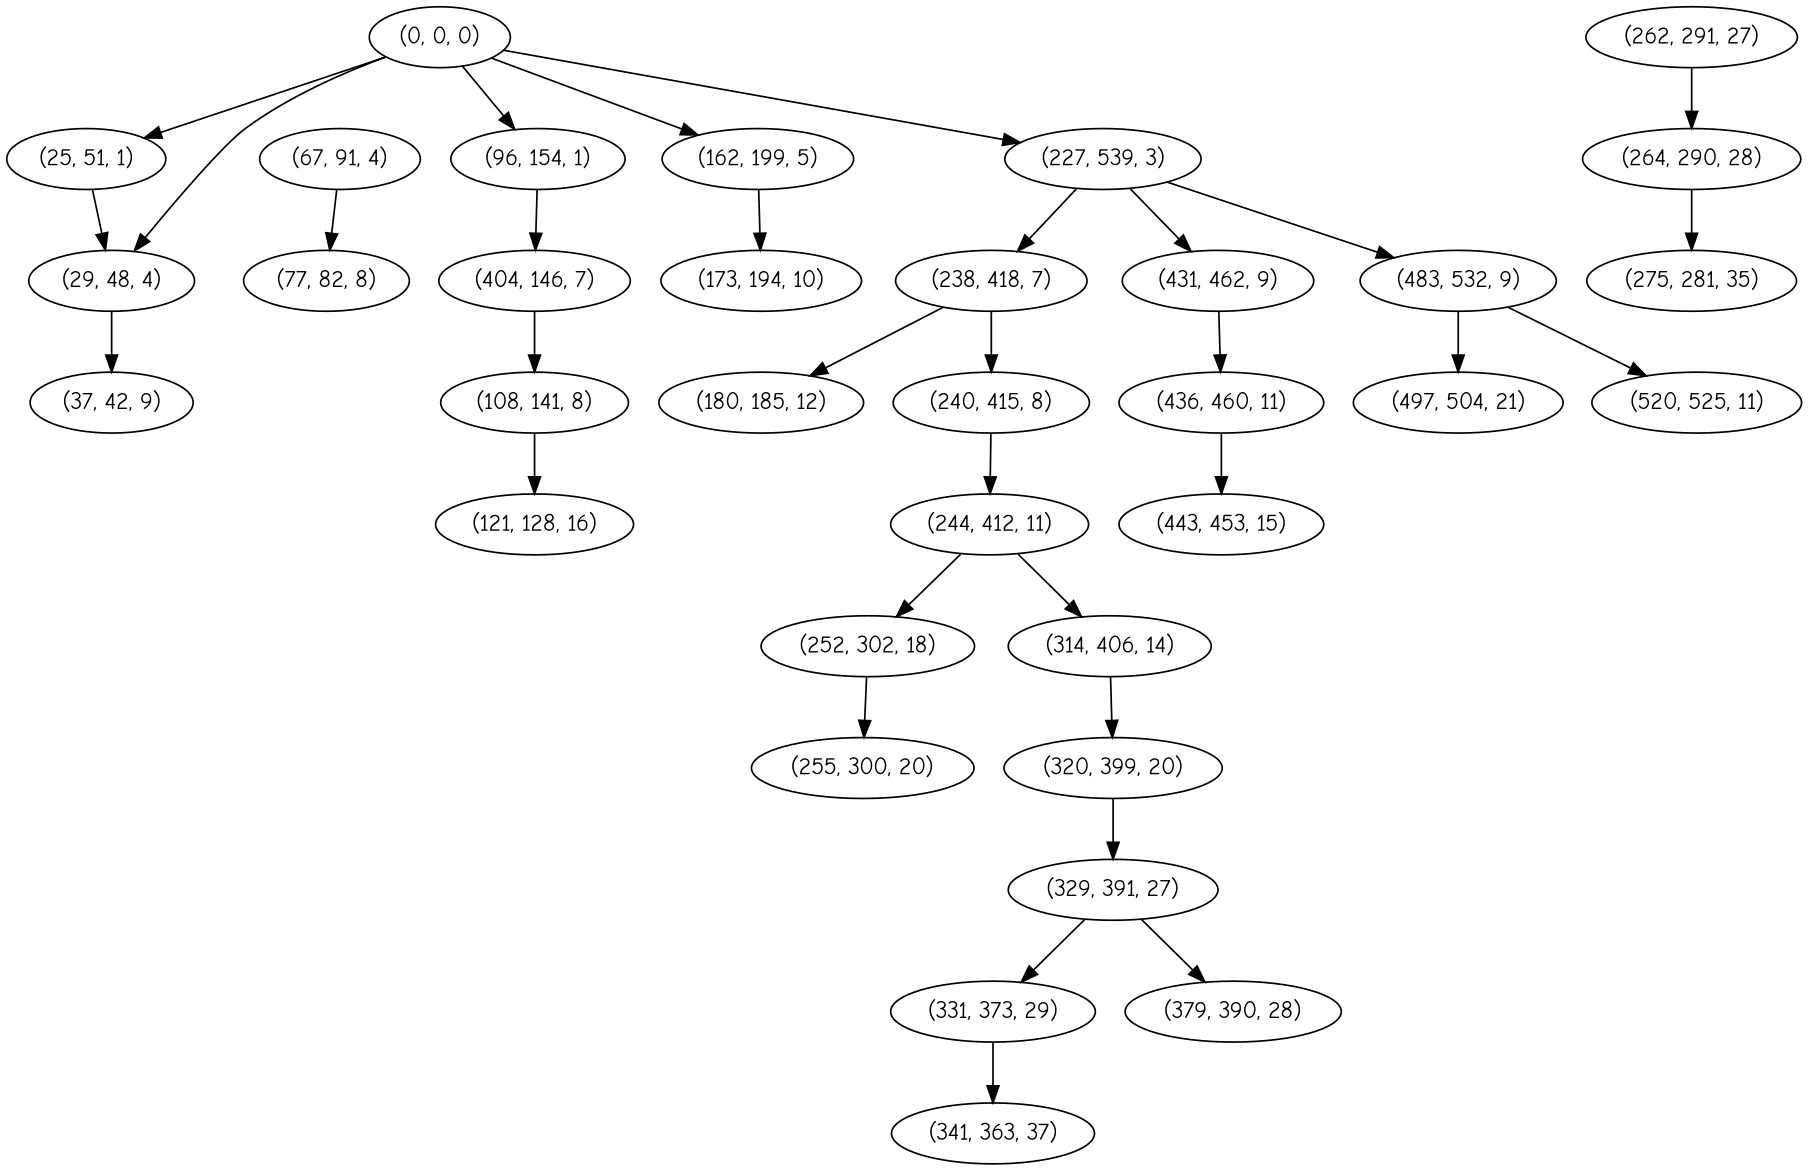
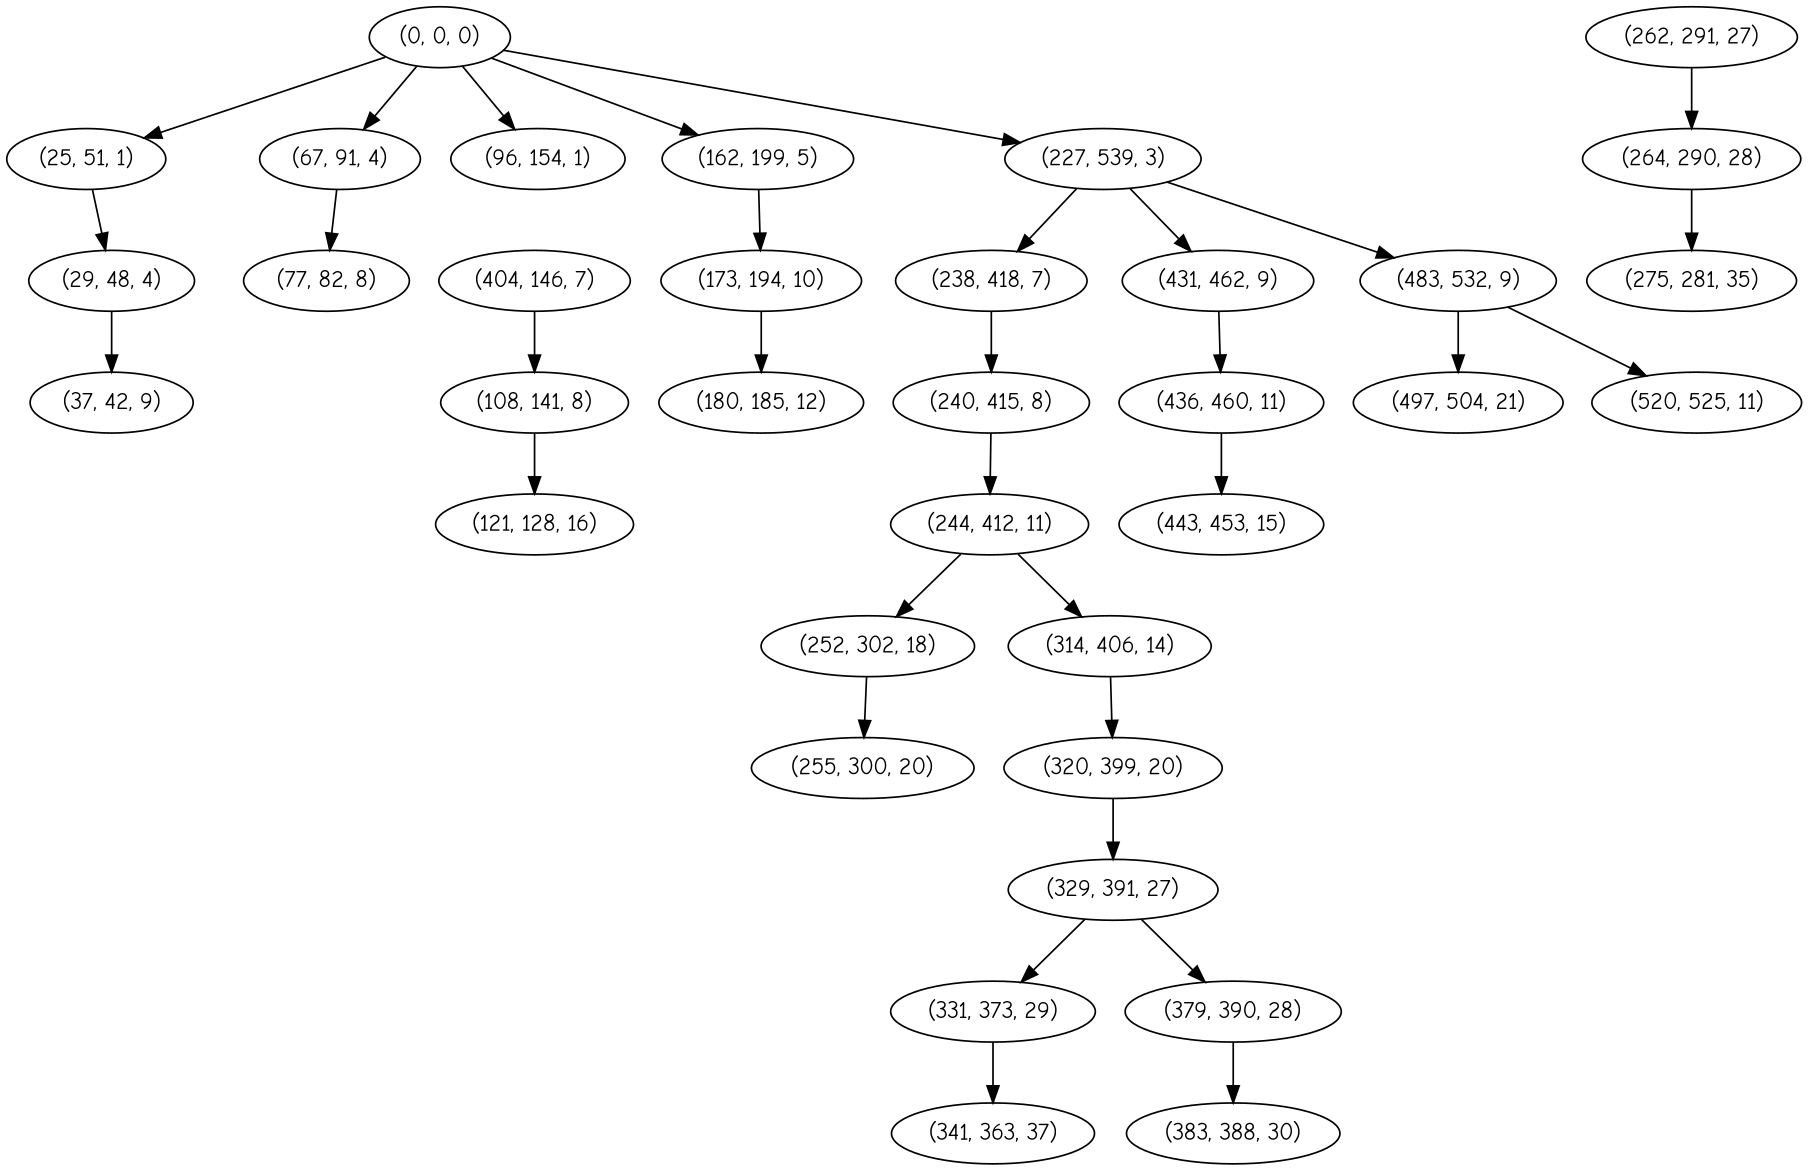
(249, 126) -> (396, 91)
(536, 212) -> none
(884, 338) -> (761, 333)
none -> (1233, 1133)
